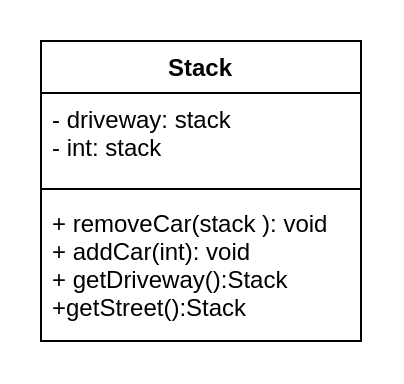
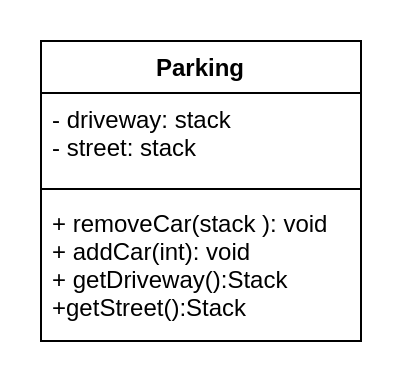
(200, 68) -> (200, 68)
(154, 120) -> (154, 120)
